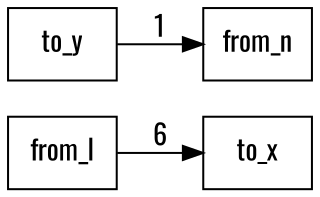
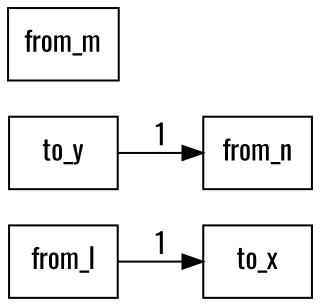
none -> (63, 44)
(160, 138) -> (161, 247)
